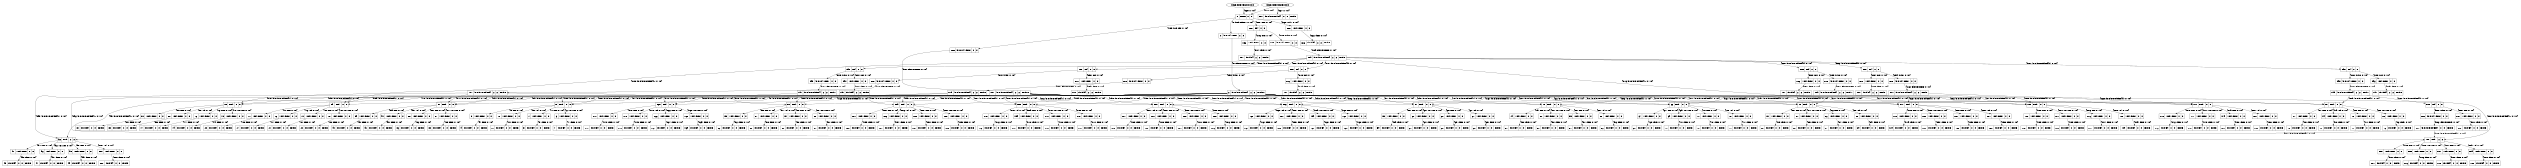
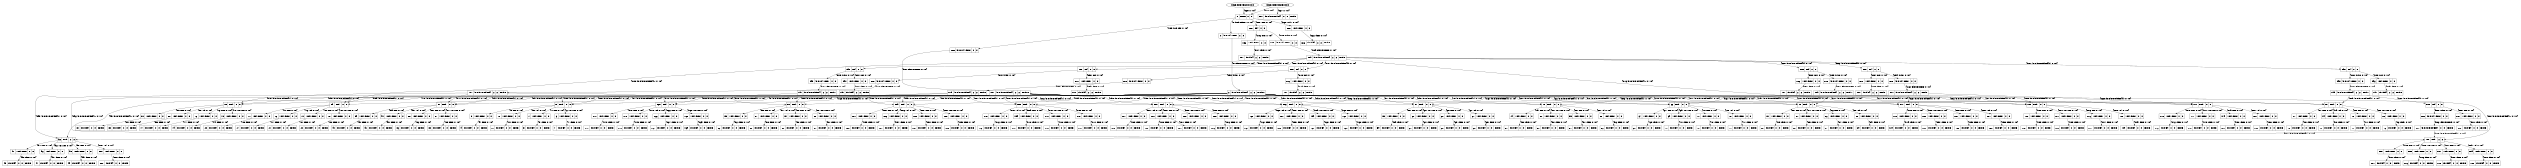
(1197, 122) -> (1177, 122)
